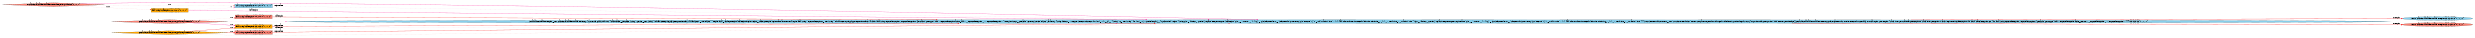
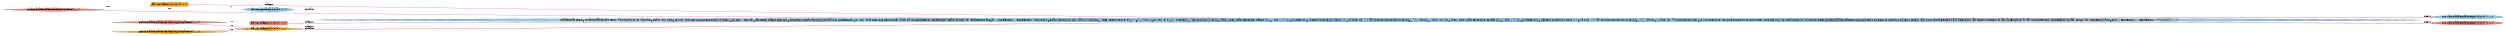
(254, 6) -> (269, 10)
(254, 27) -> (269, 29)
(254, 32) -> none
